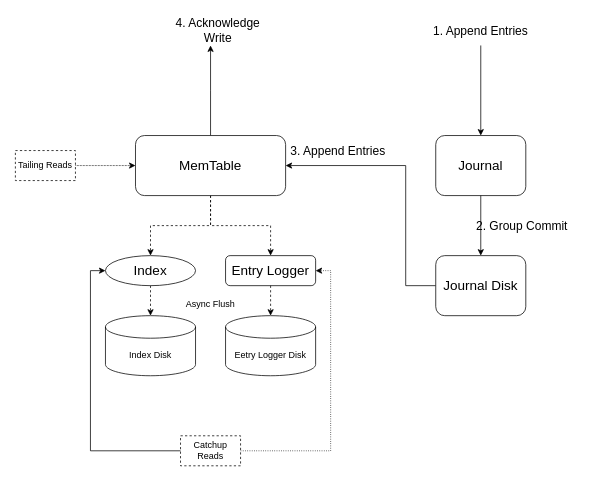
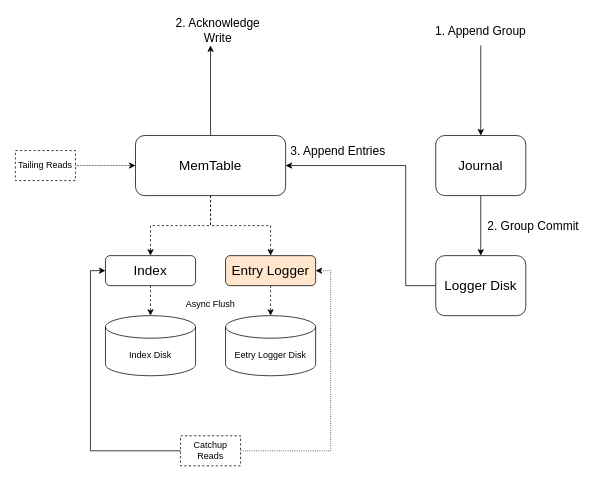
(218, 30) -> (218, 30)
(480, 30) -> (480, 30)
(522, 225) -> (533, 225)
(150, 270) -> (150, 270)
(270, 270) -> (270, 270)
(480, 285) -> (480, 285)
